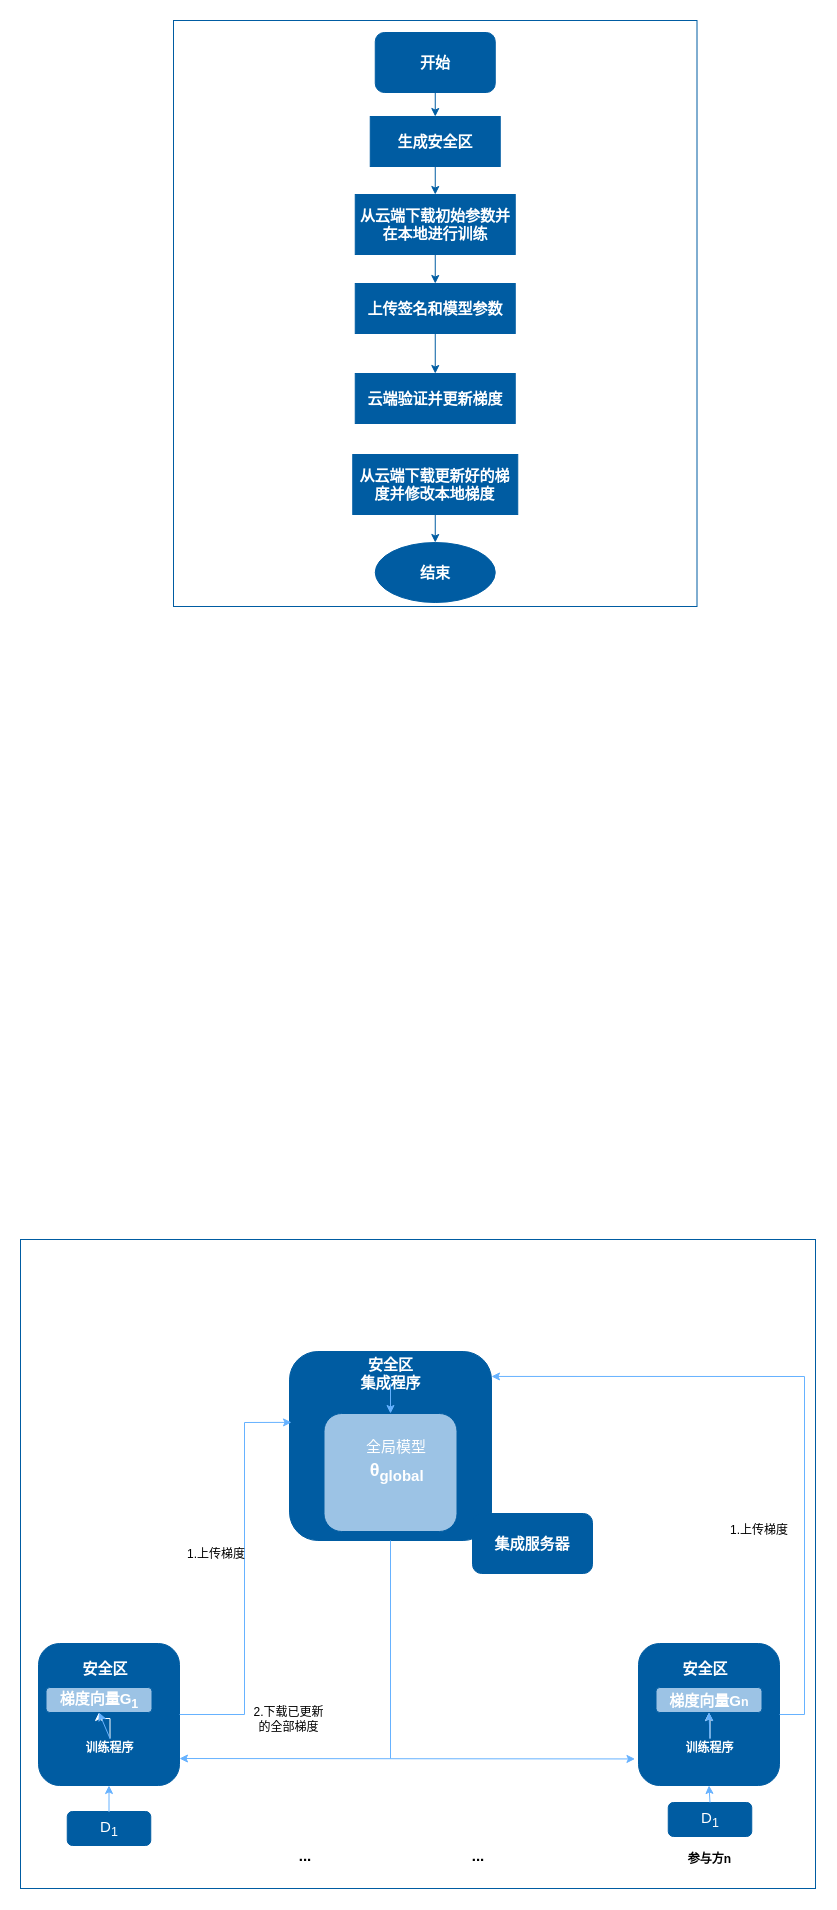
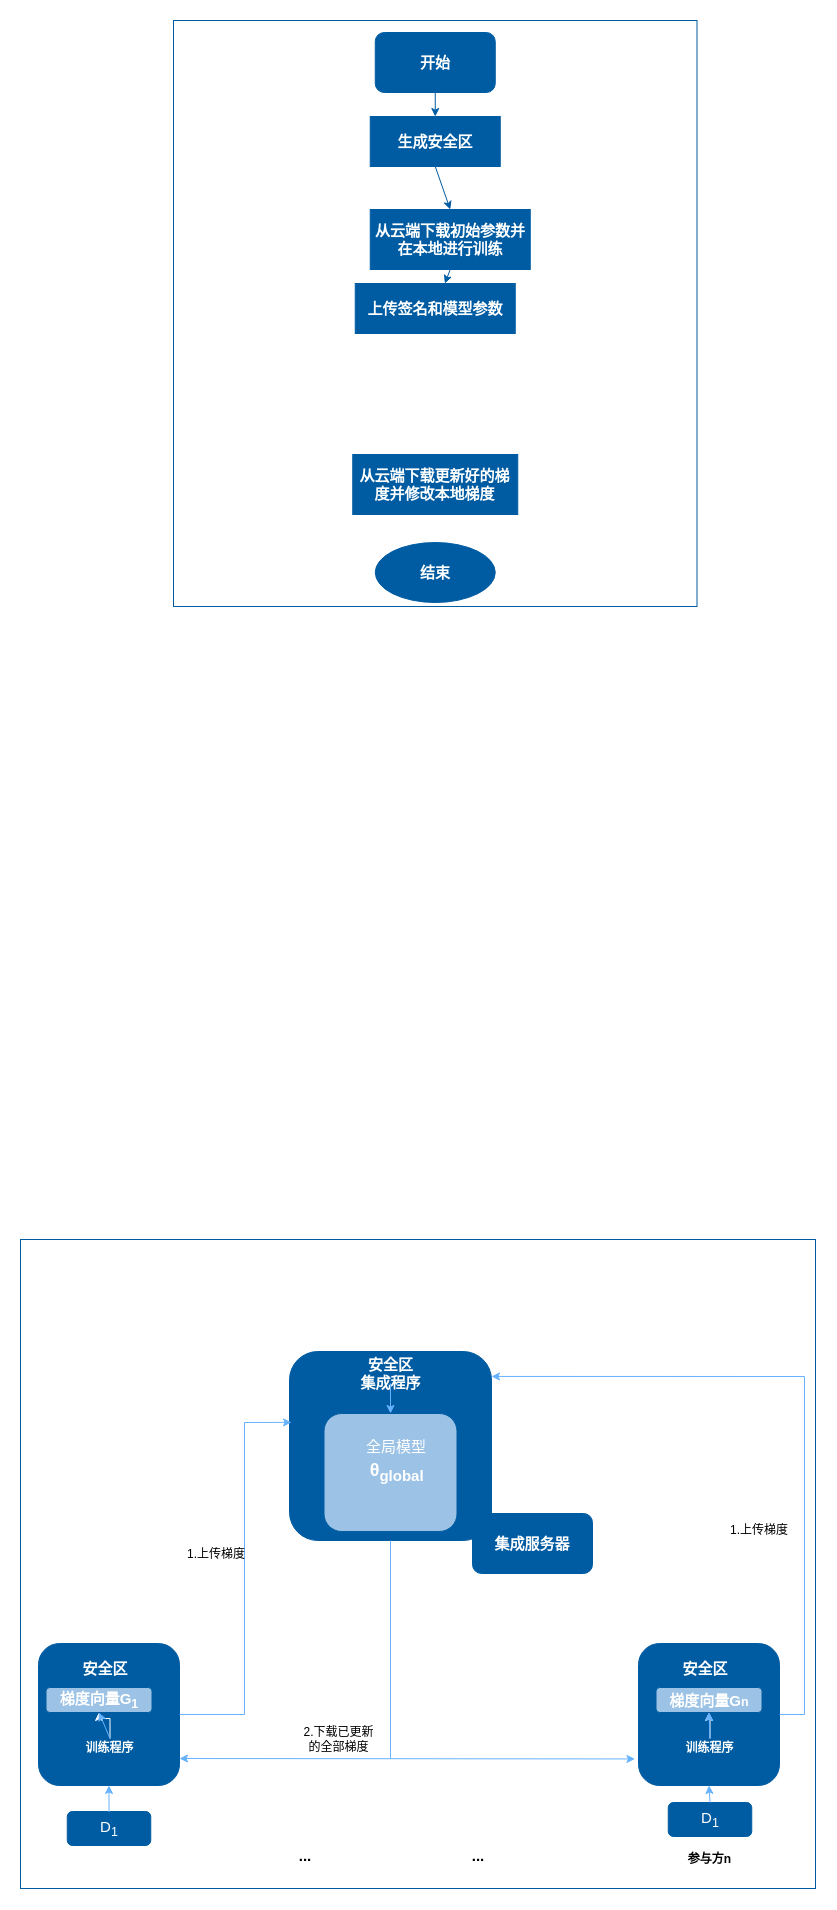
(435, 225) -> (450, 240)
(435, 350) -> none
(435, 399) -> none
(435, 525) -> none
(289, 1720) -> (339, 1740)
